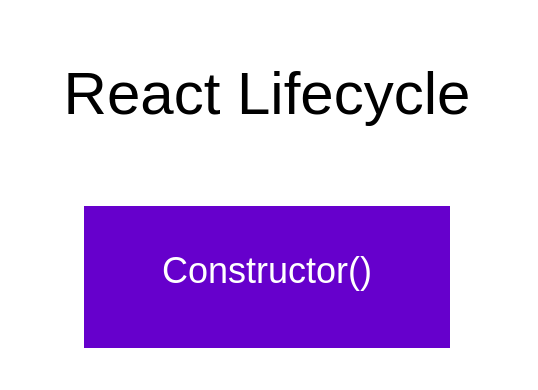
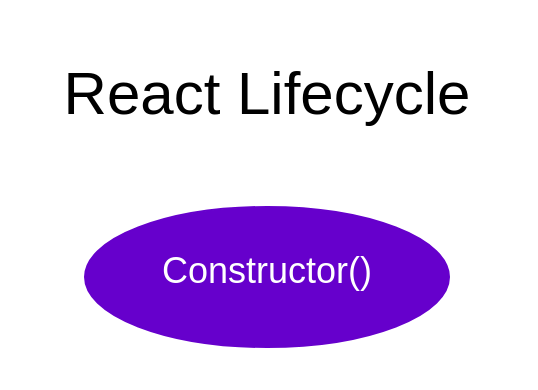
(267, 277) -> (267, 277)
